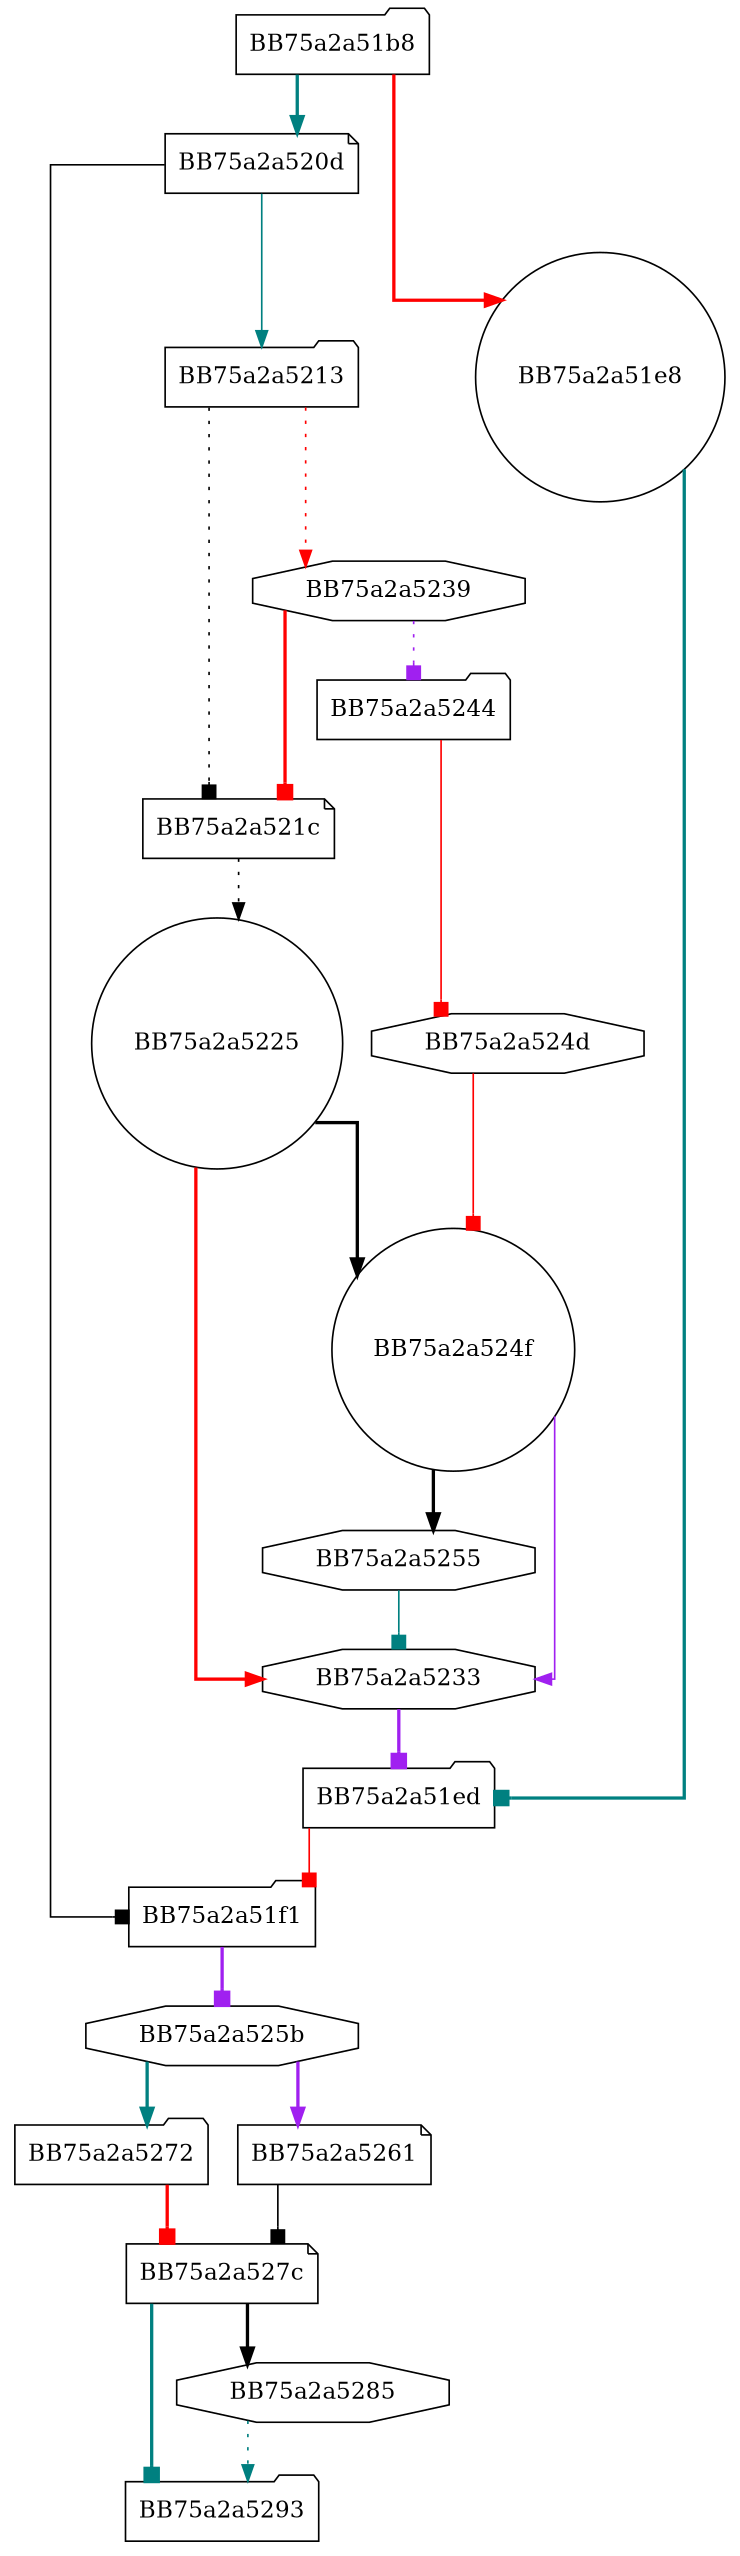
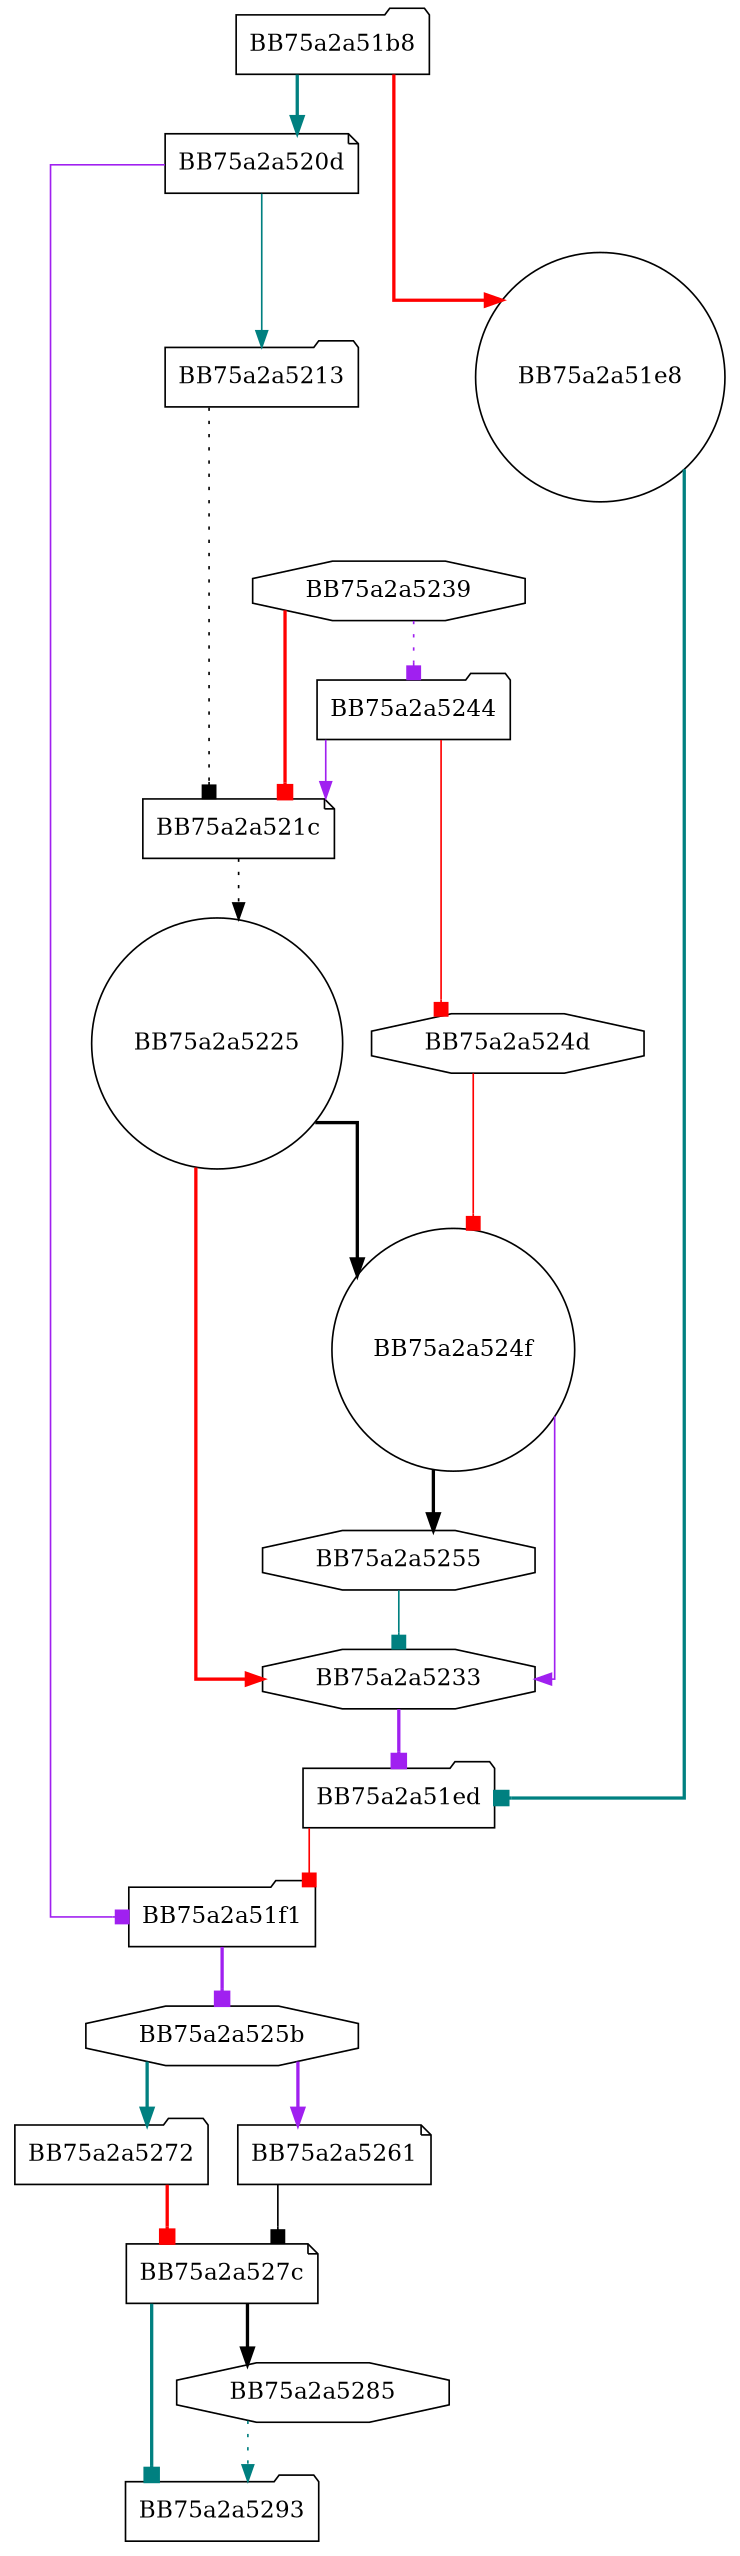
(306, 479) -> none
none -> (326, 761)
(51, 1015) -> (51, 1015)
